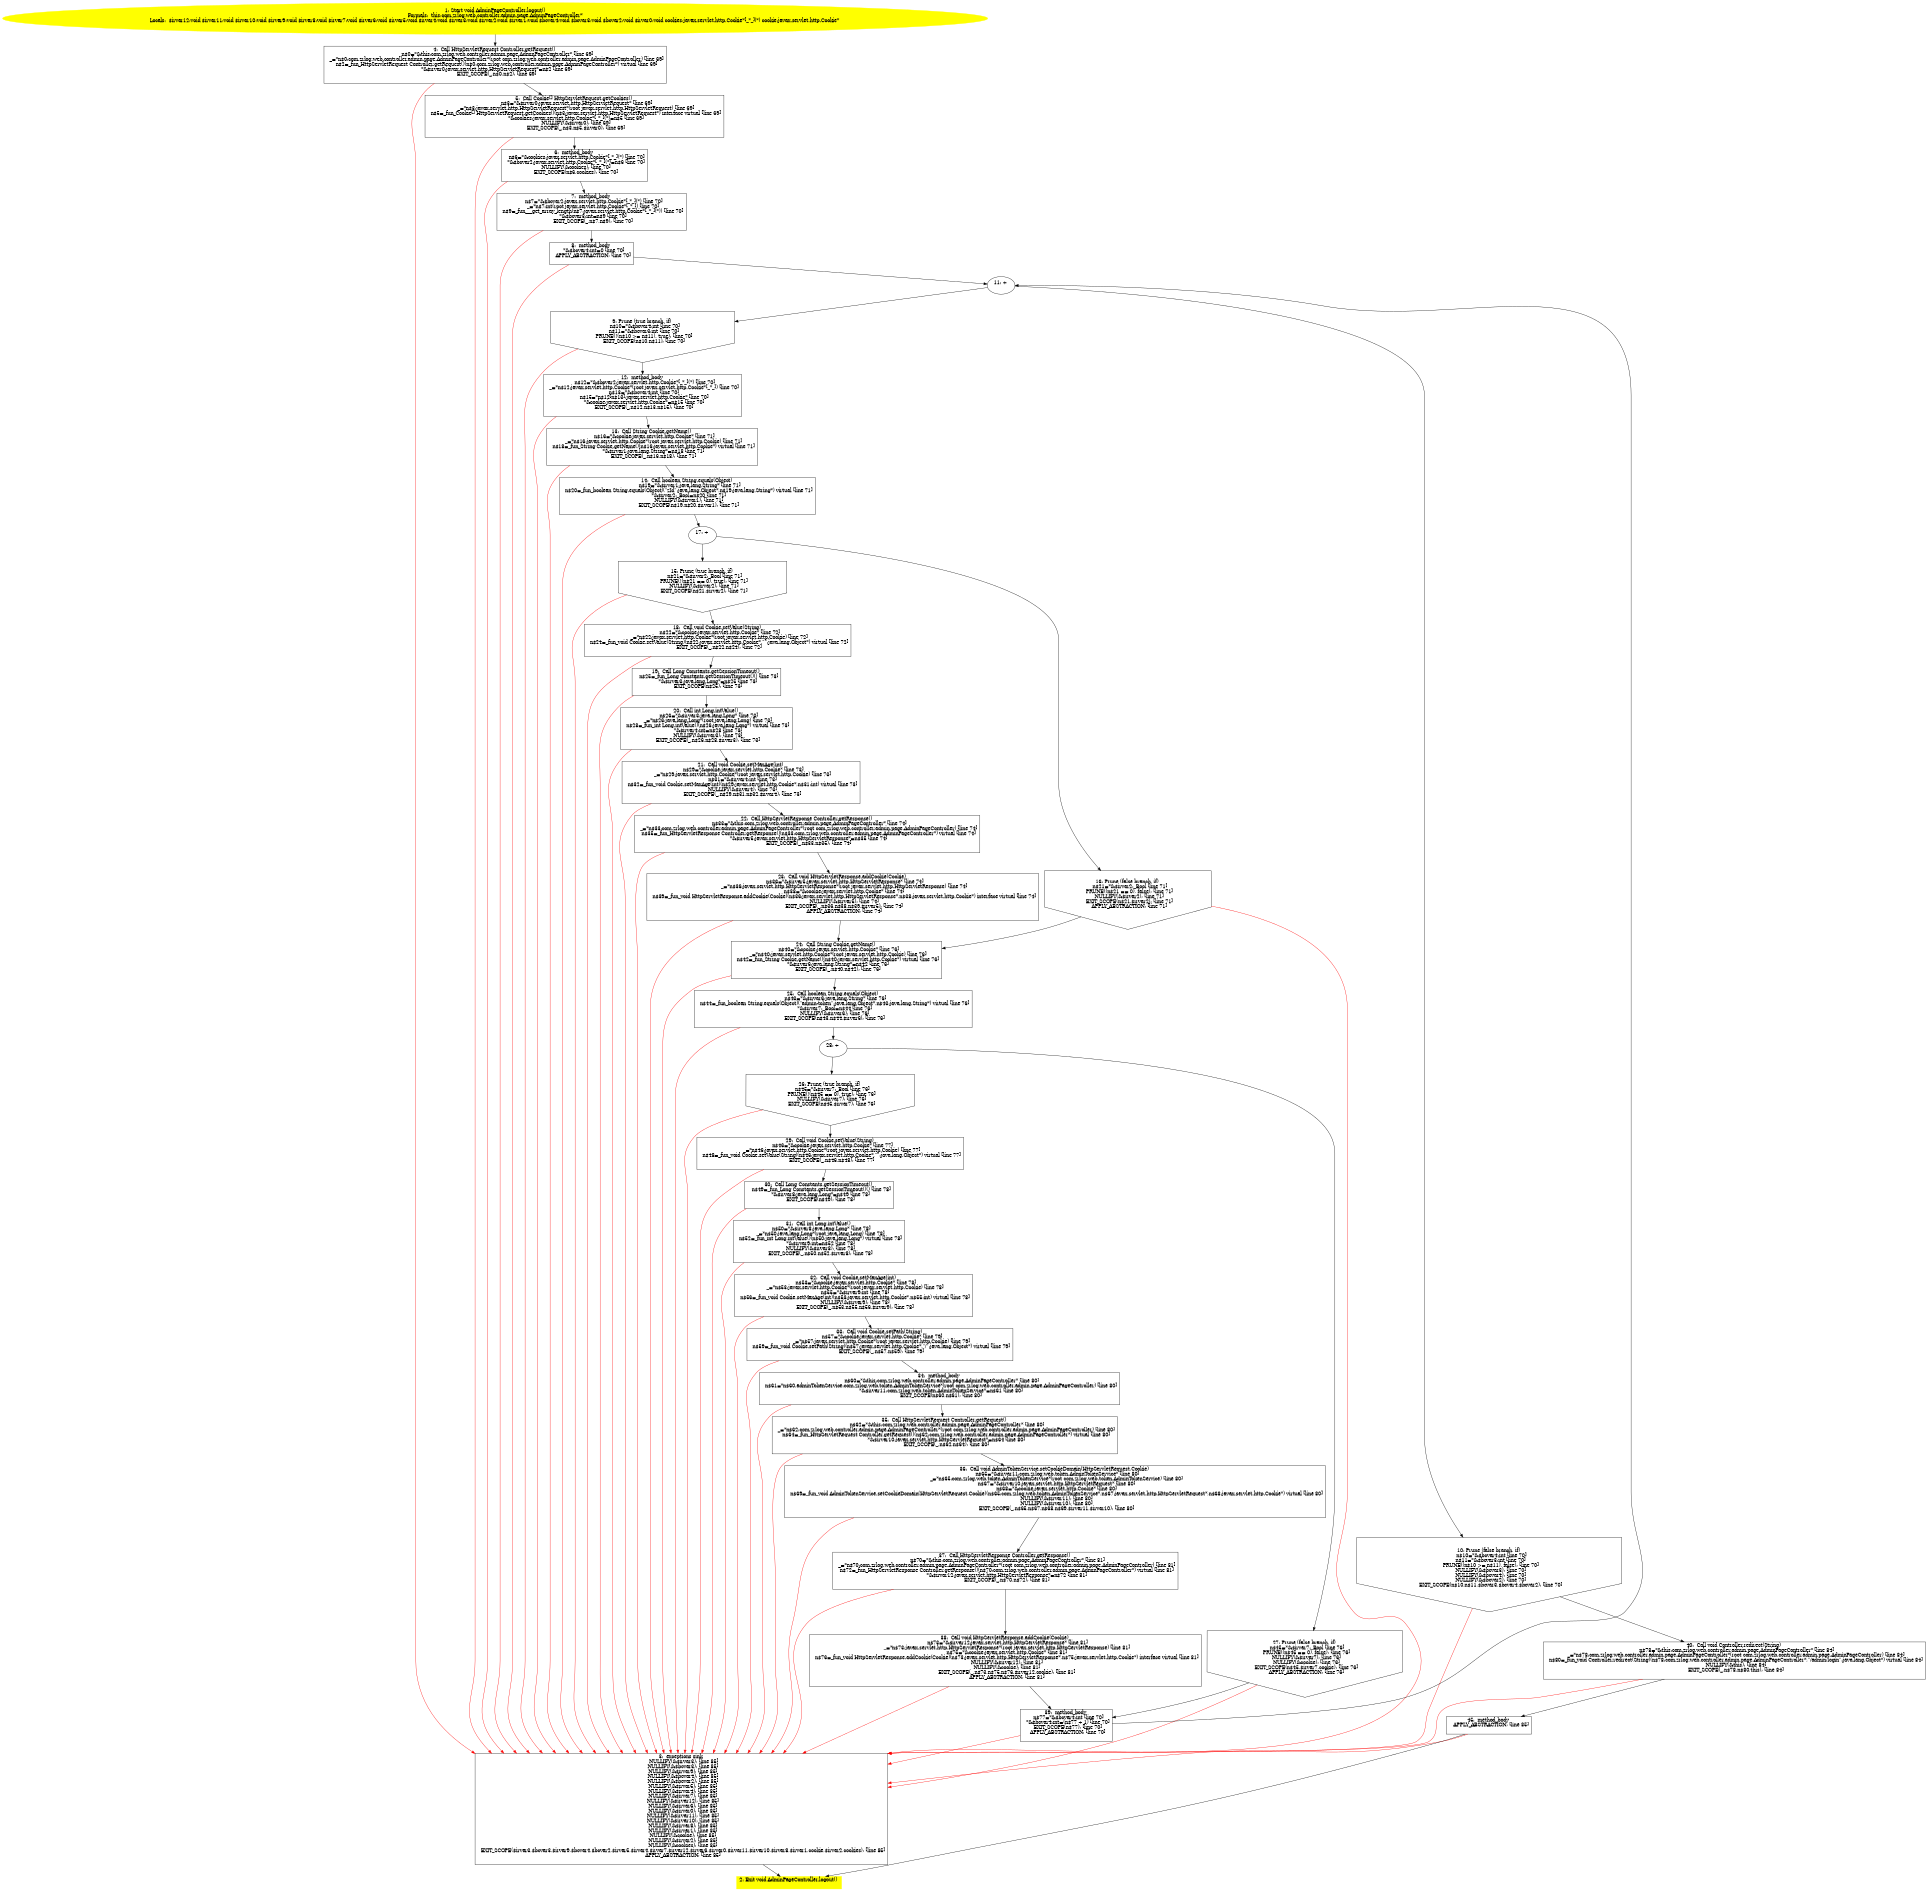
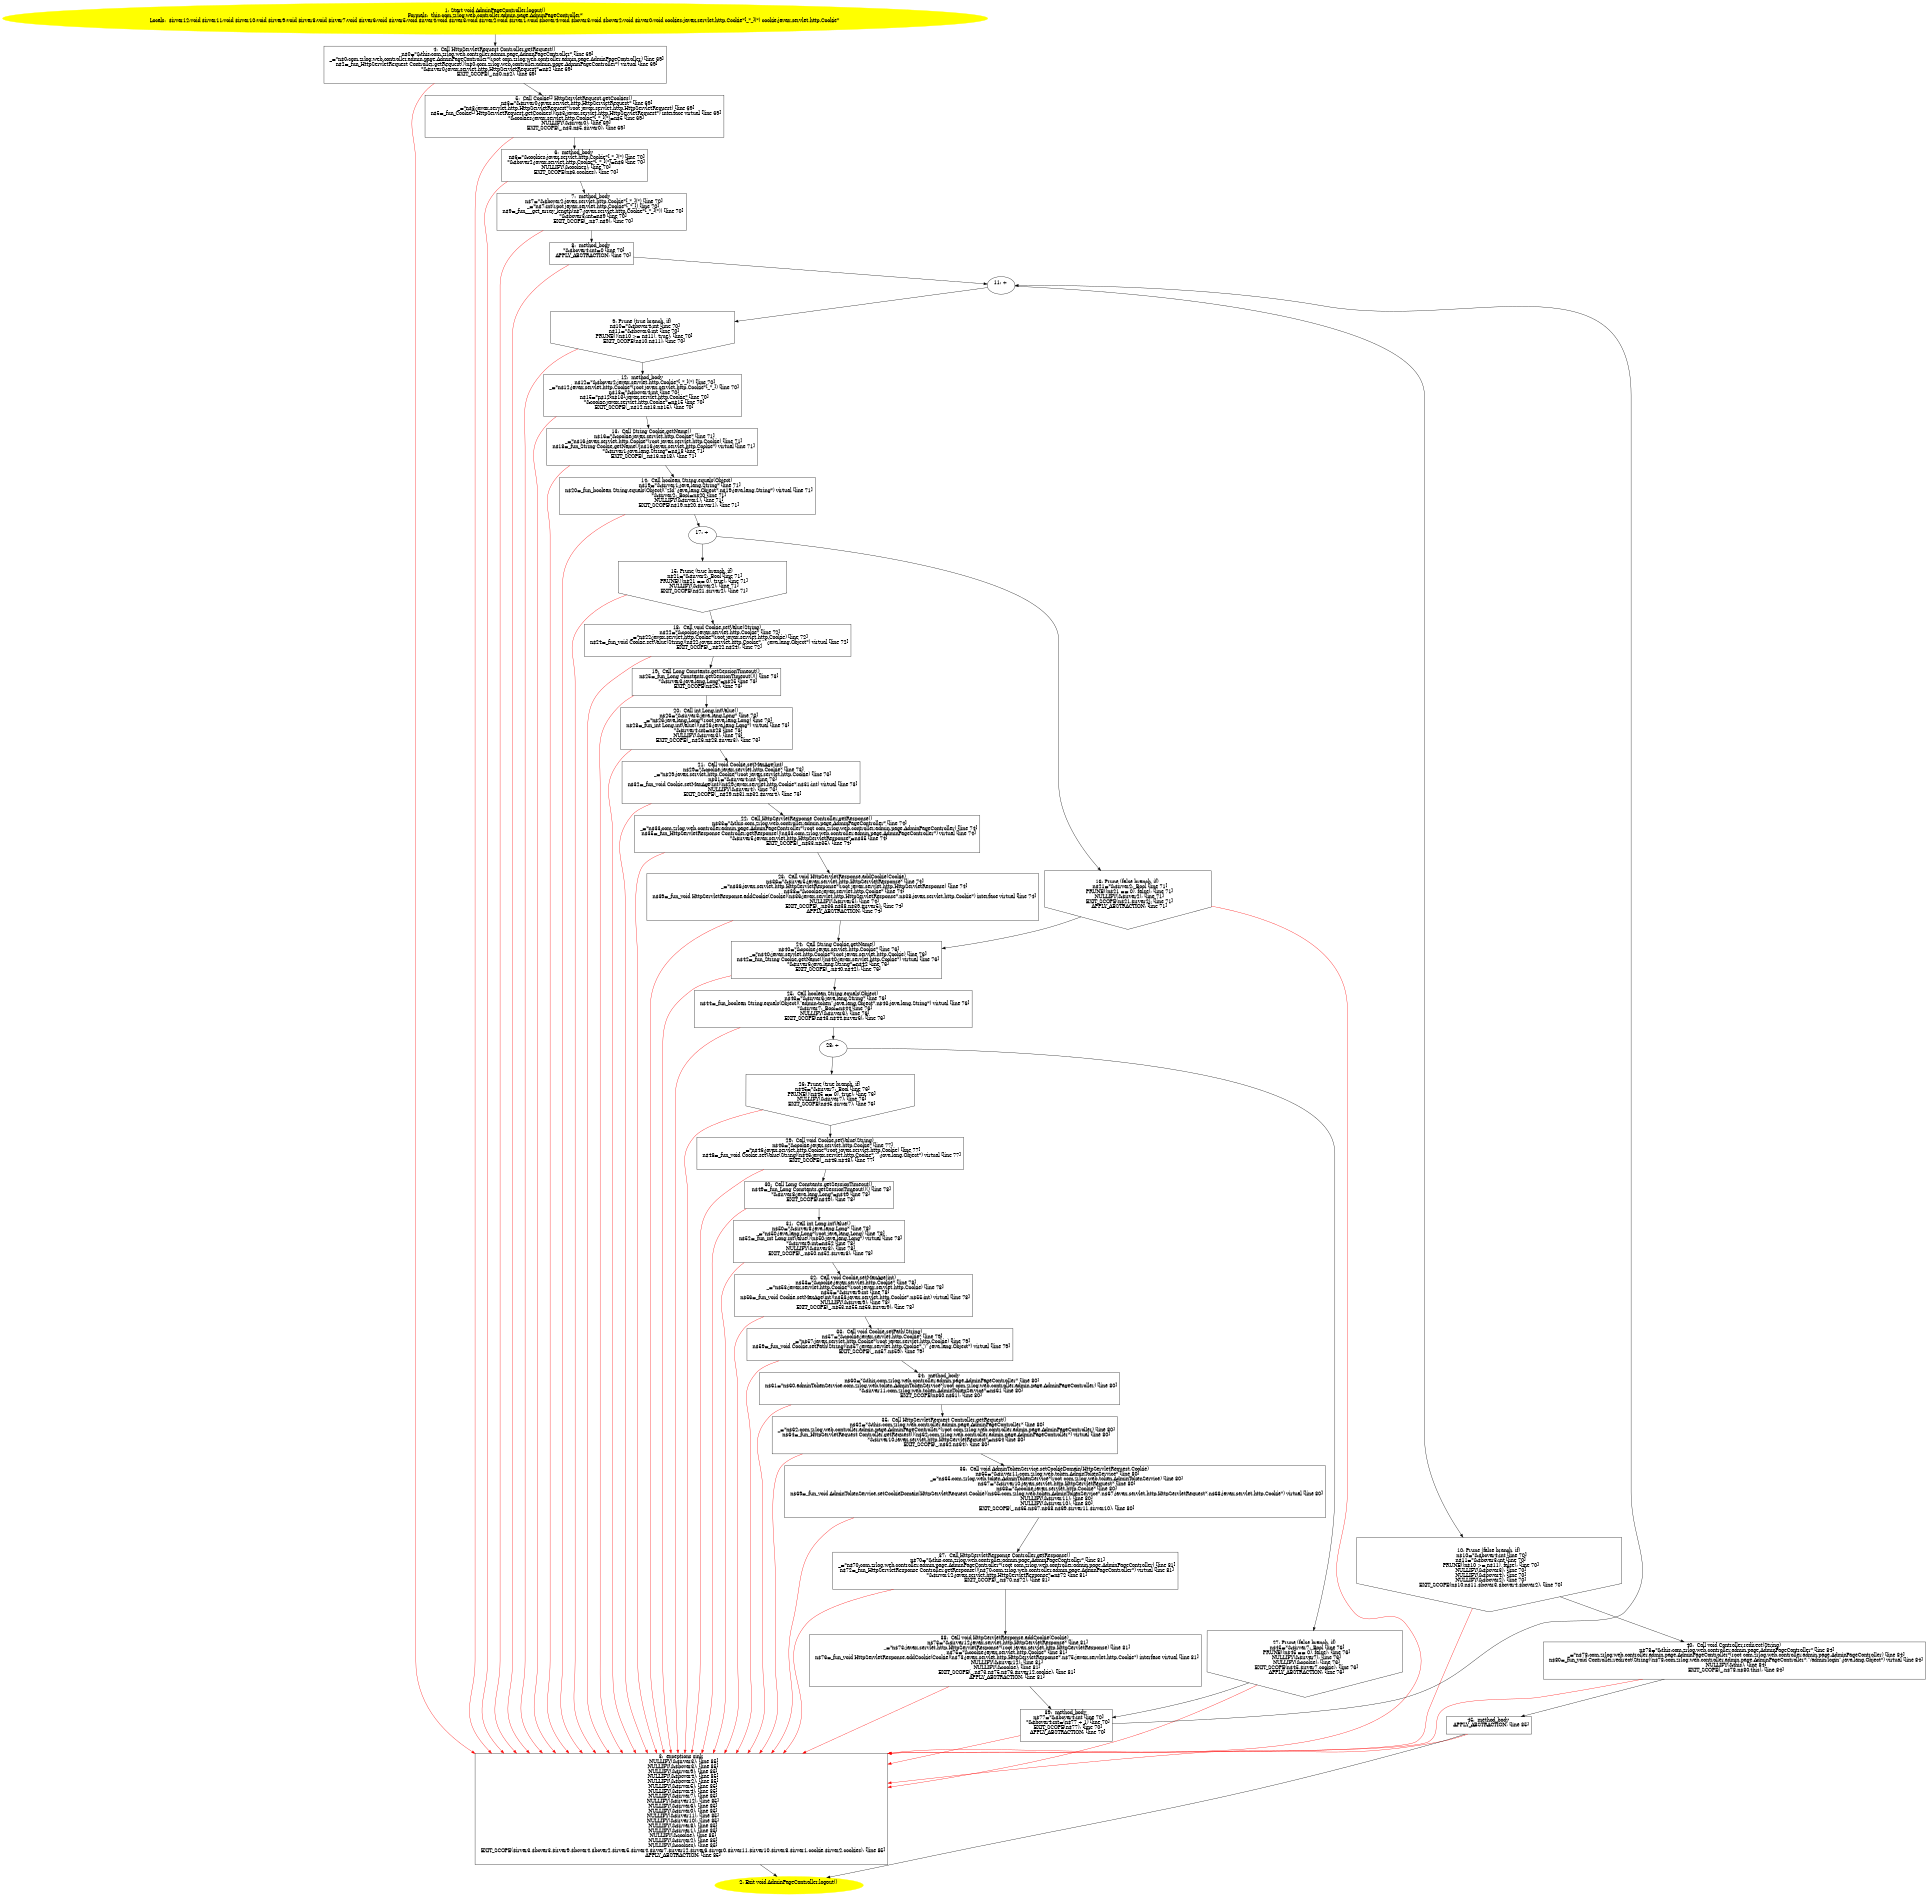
(789, 1883) -> (789, 1885)
